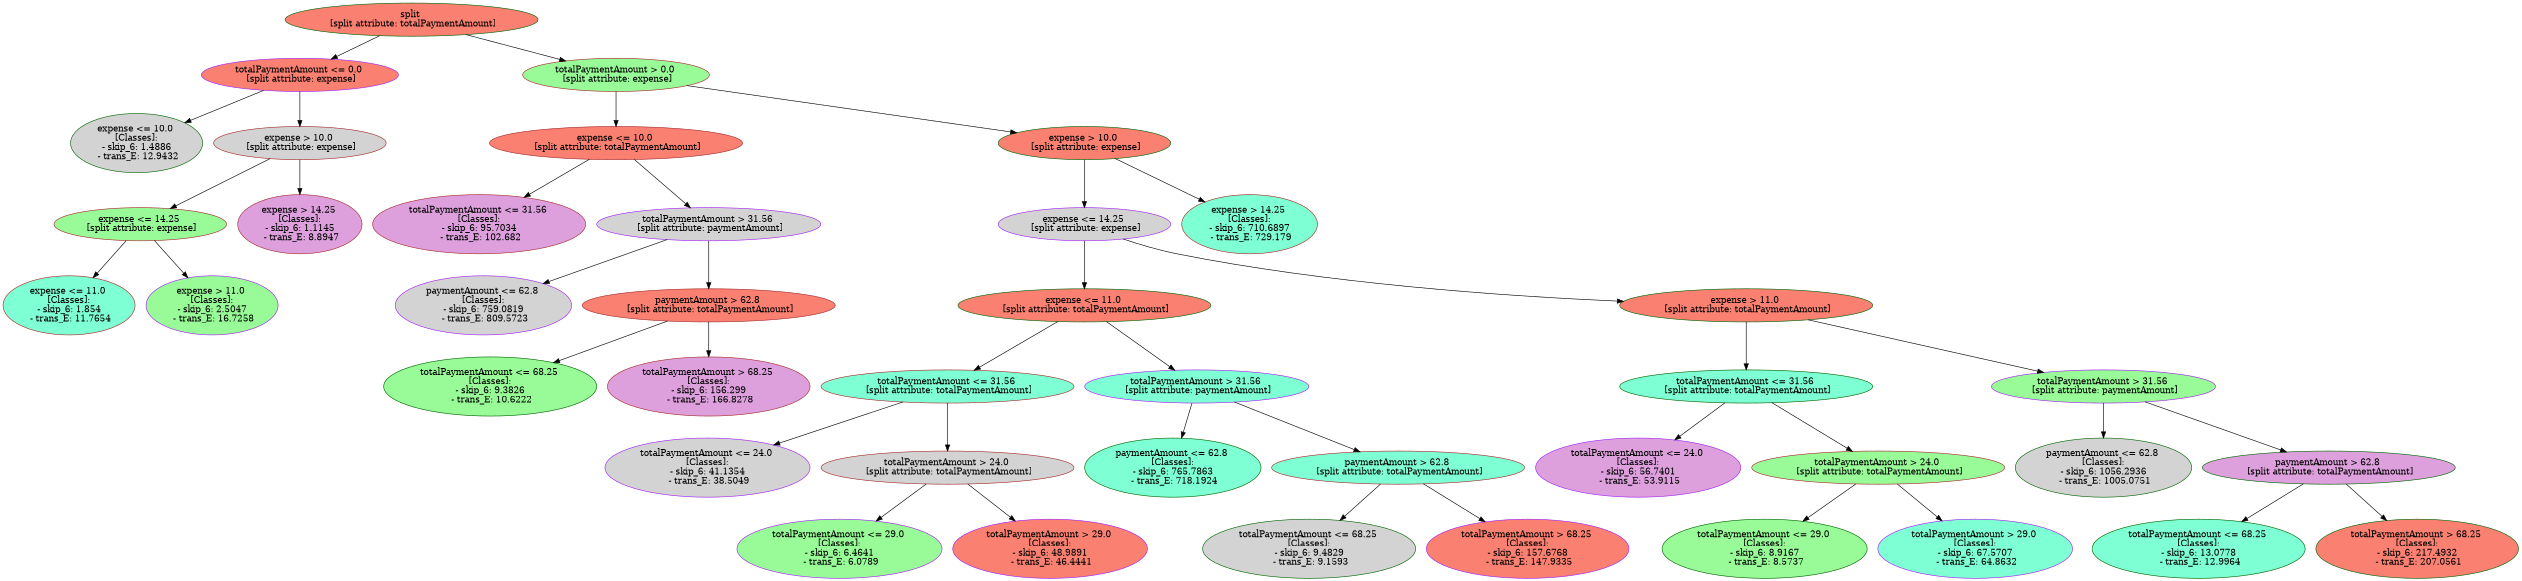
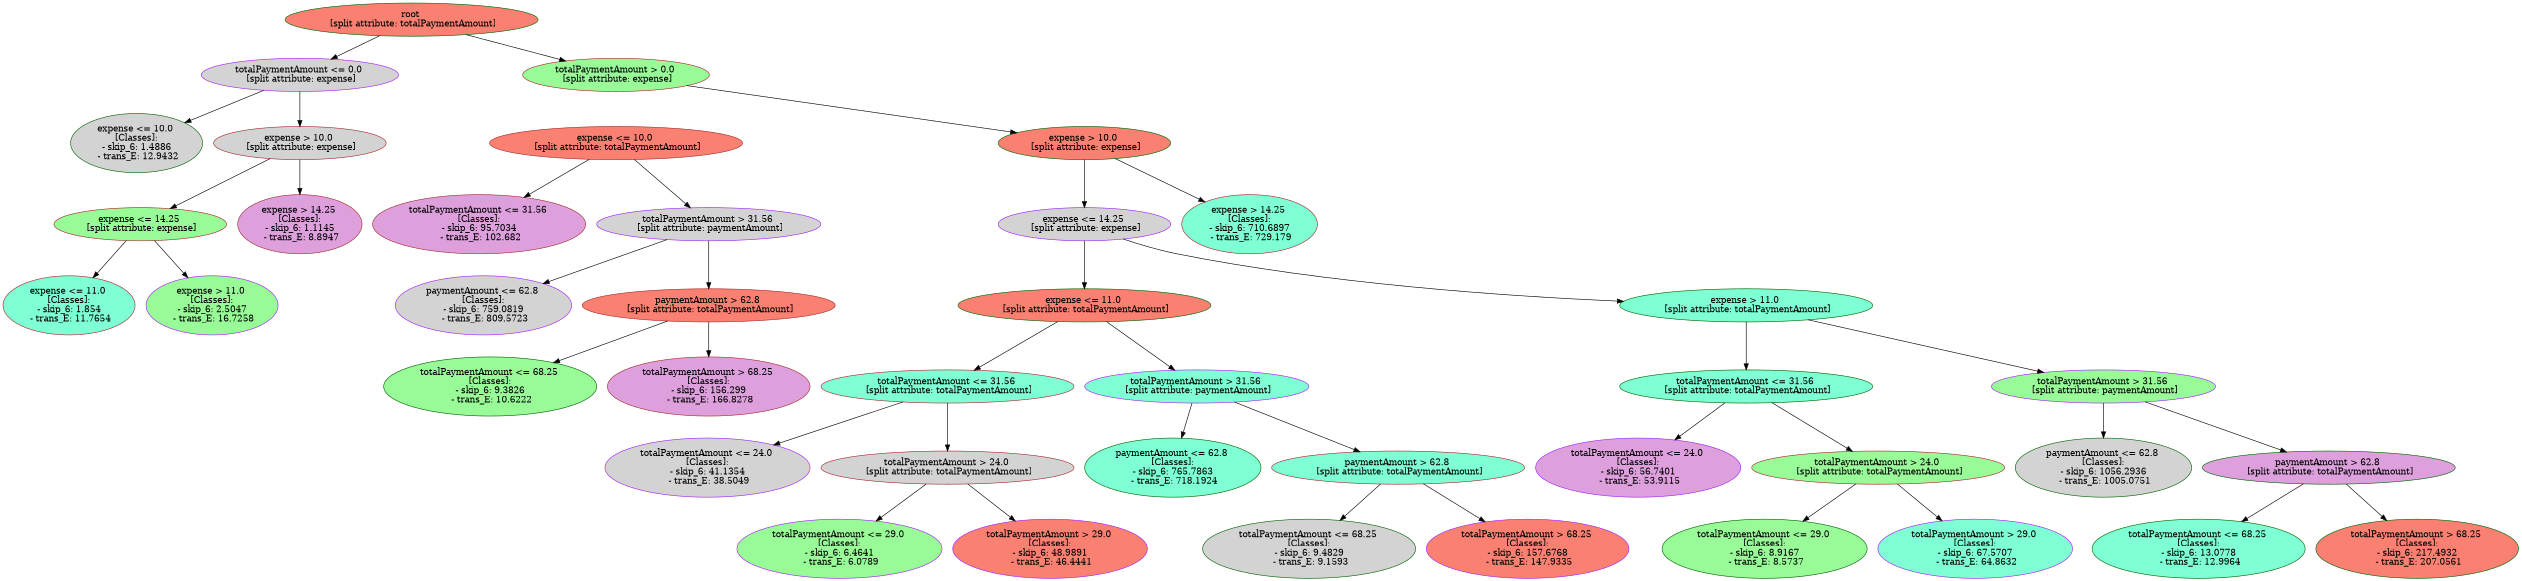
(412, 20) -> (412, 20)
(300, 75) -> (300, 75)
(616, 106) -> none
(1746, 305) -> (1746, 305)
